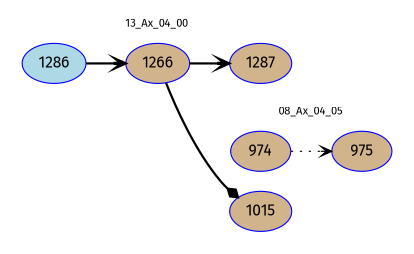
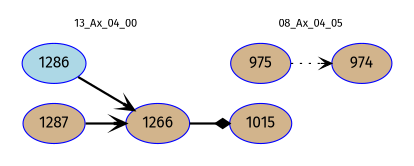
(204, 63) -> (100, 123)
(306, 151) -> (306, 63)
